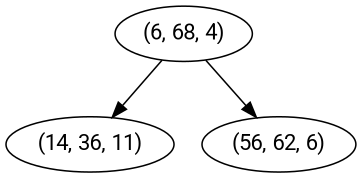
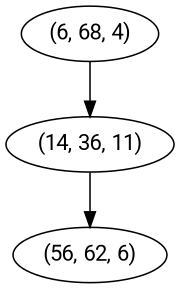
(226, 83) -> (90, 192)
